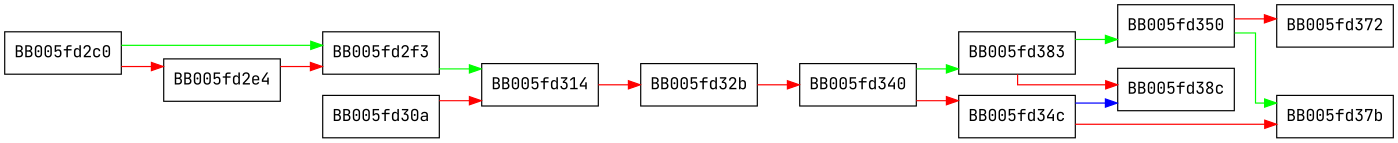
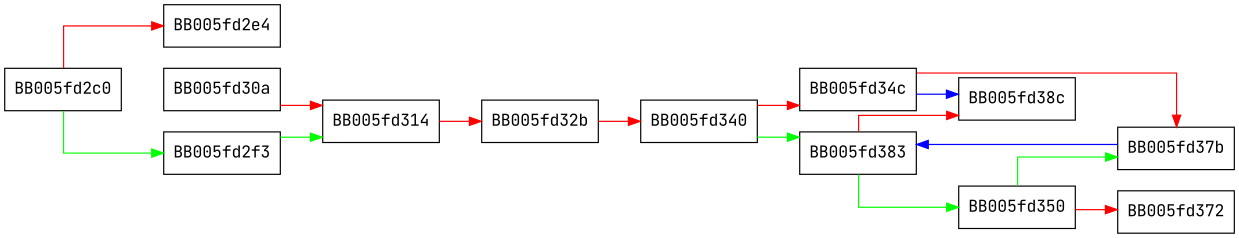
(295, 67) -> none
none -> (1023, 144)
